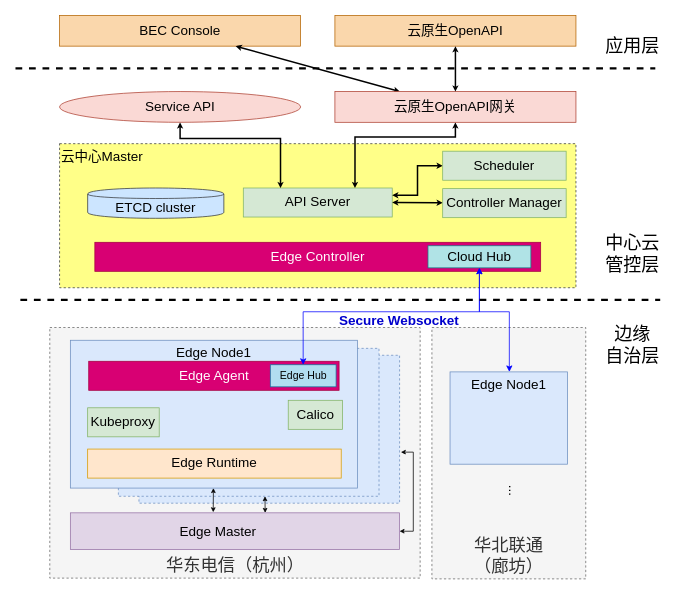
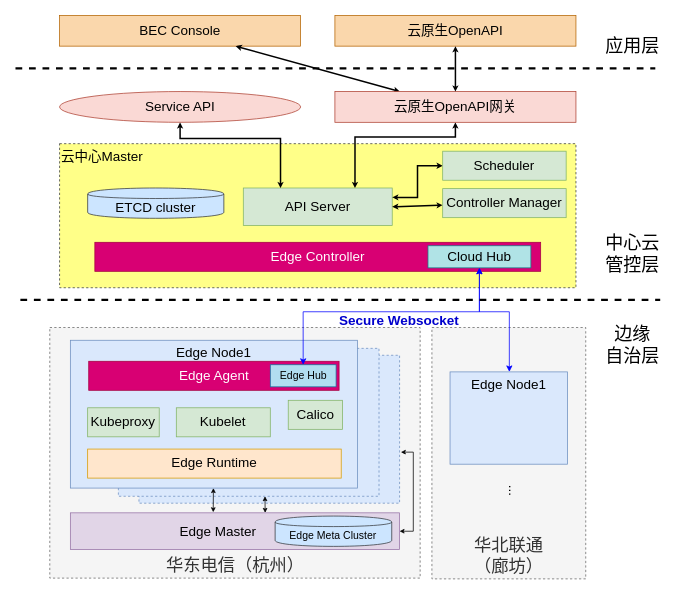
(318, 202) -> (318, 207)
none -> (223, 422)
none -> (333, 531)
